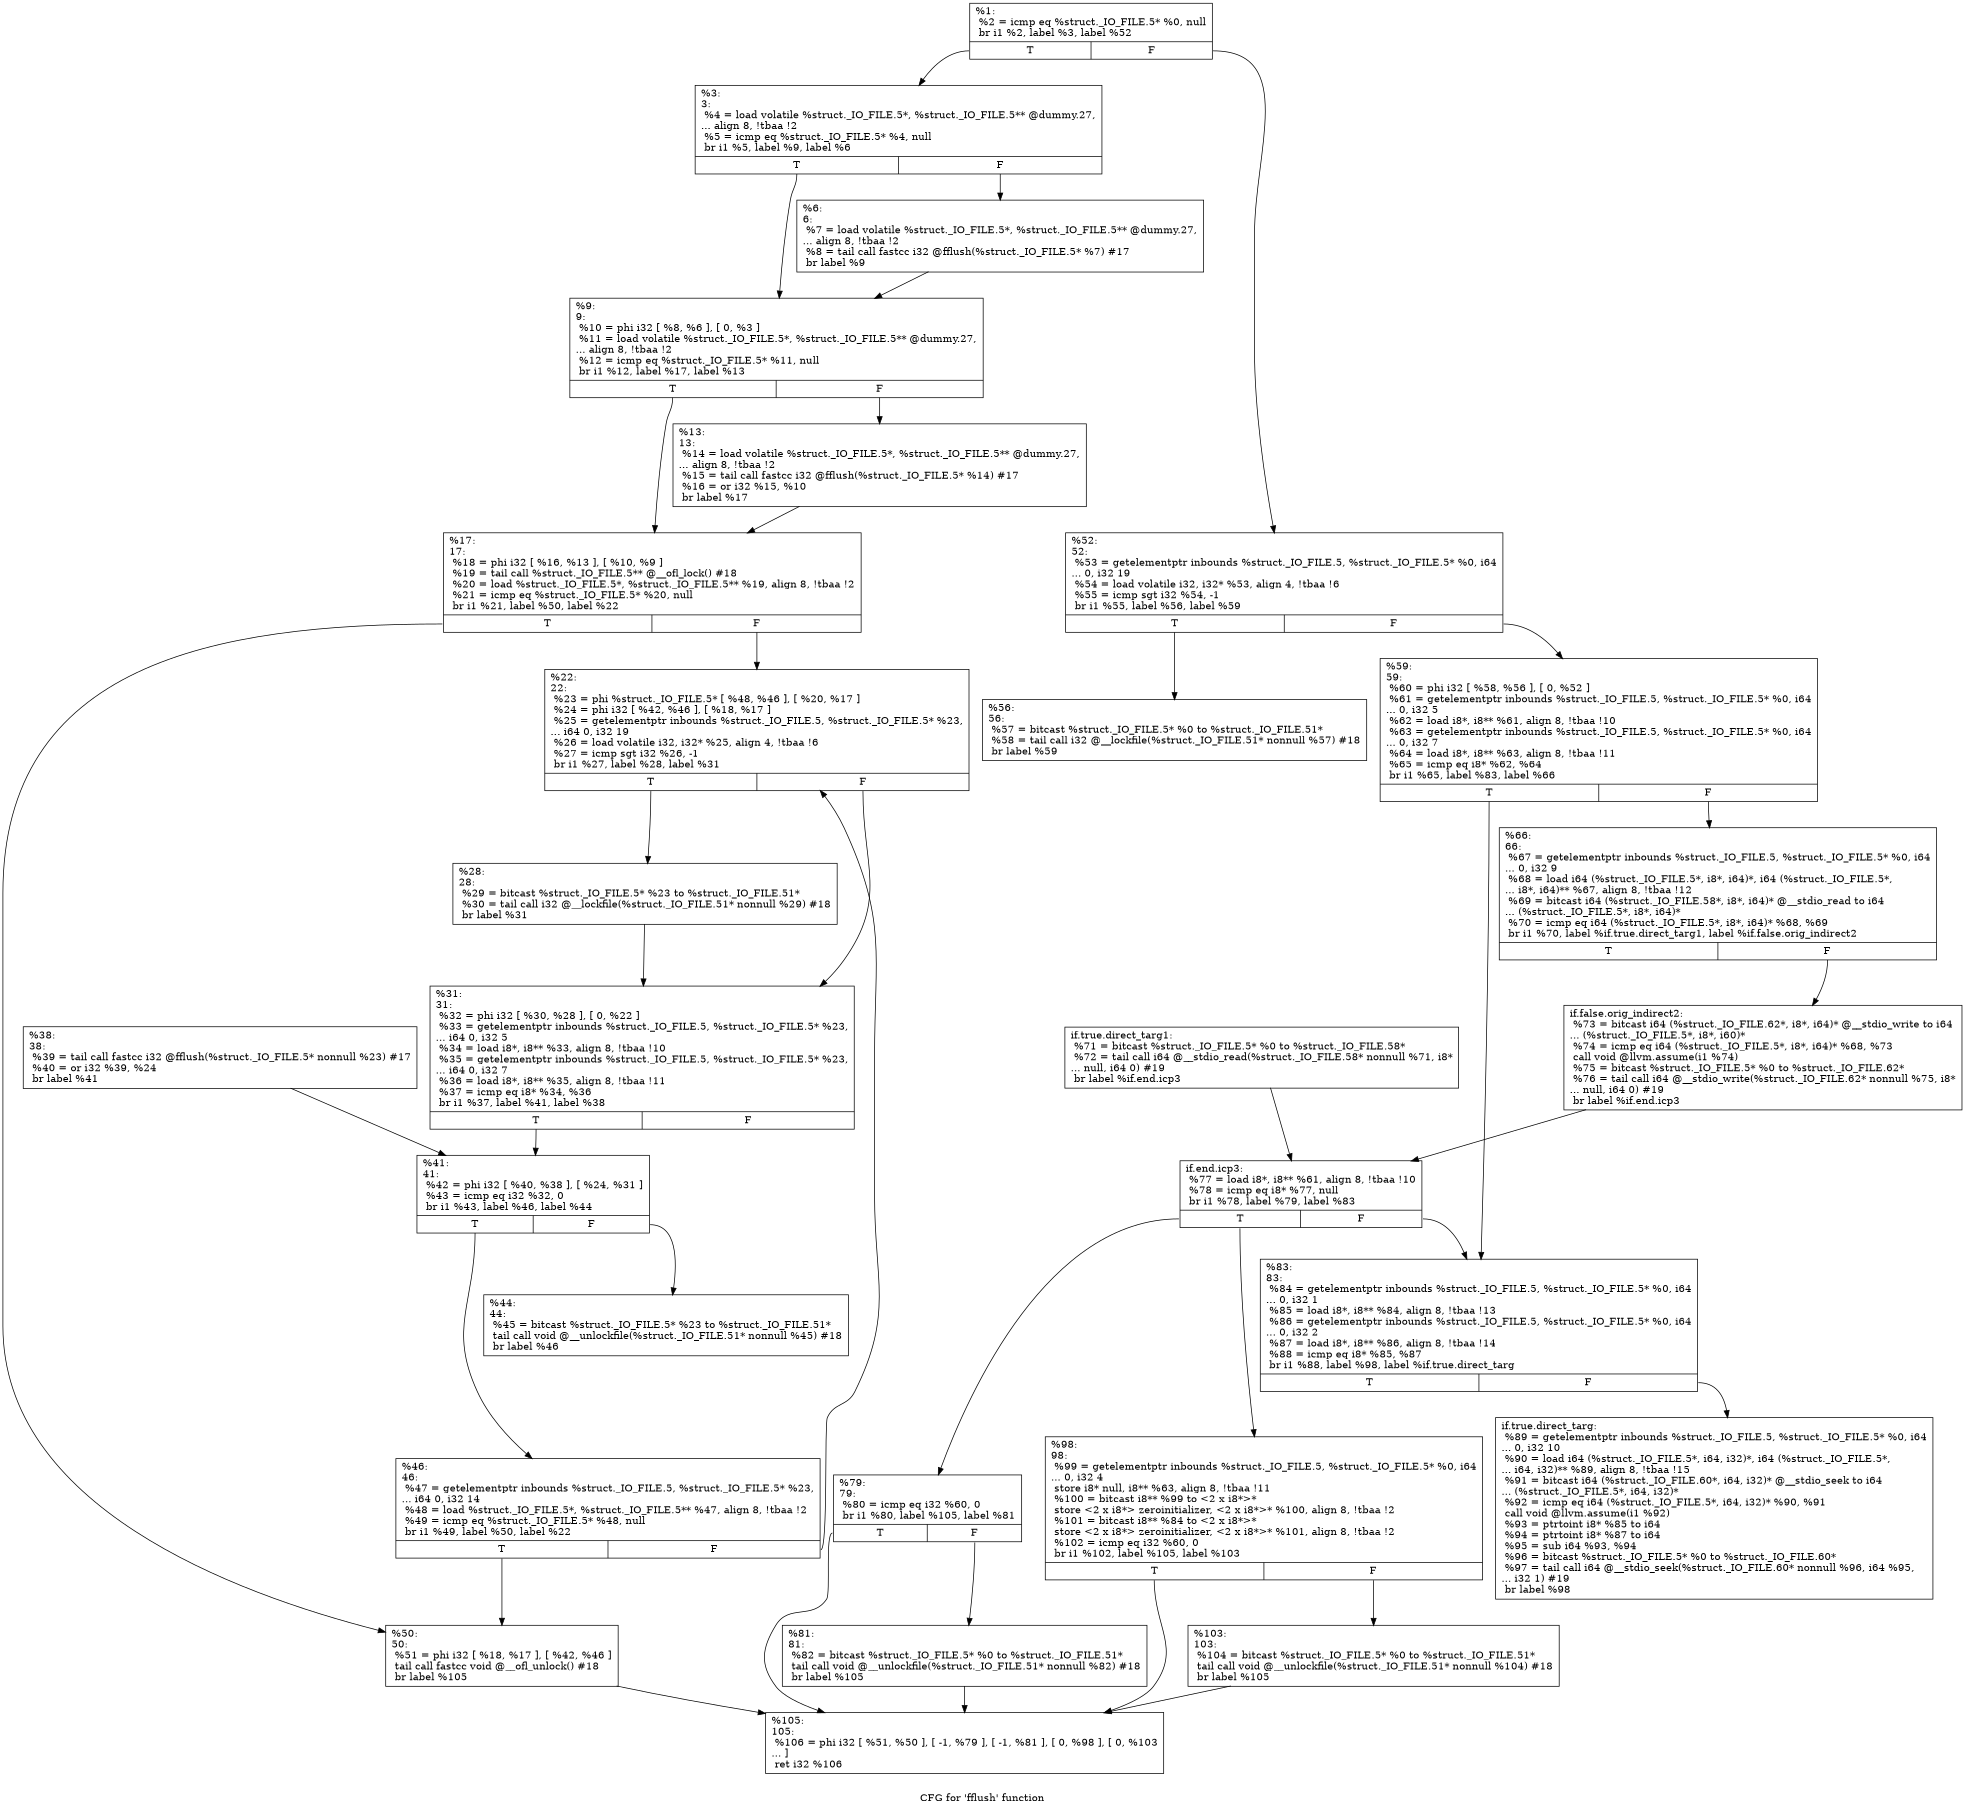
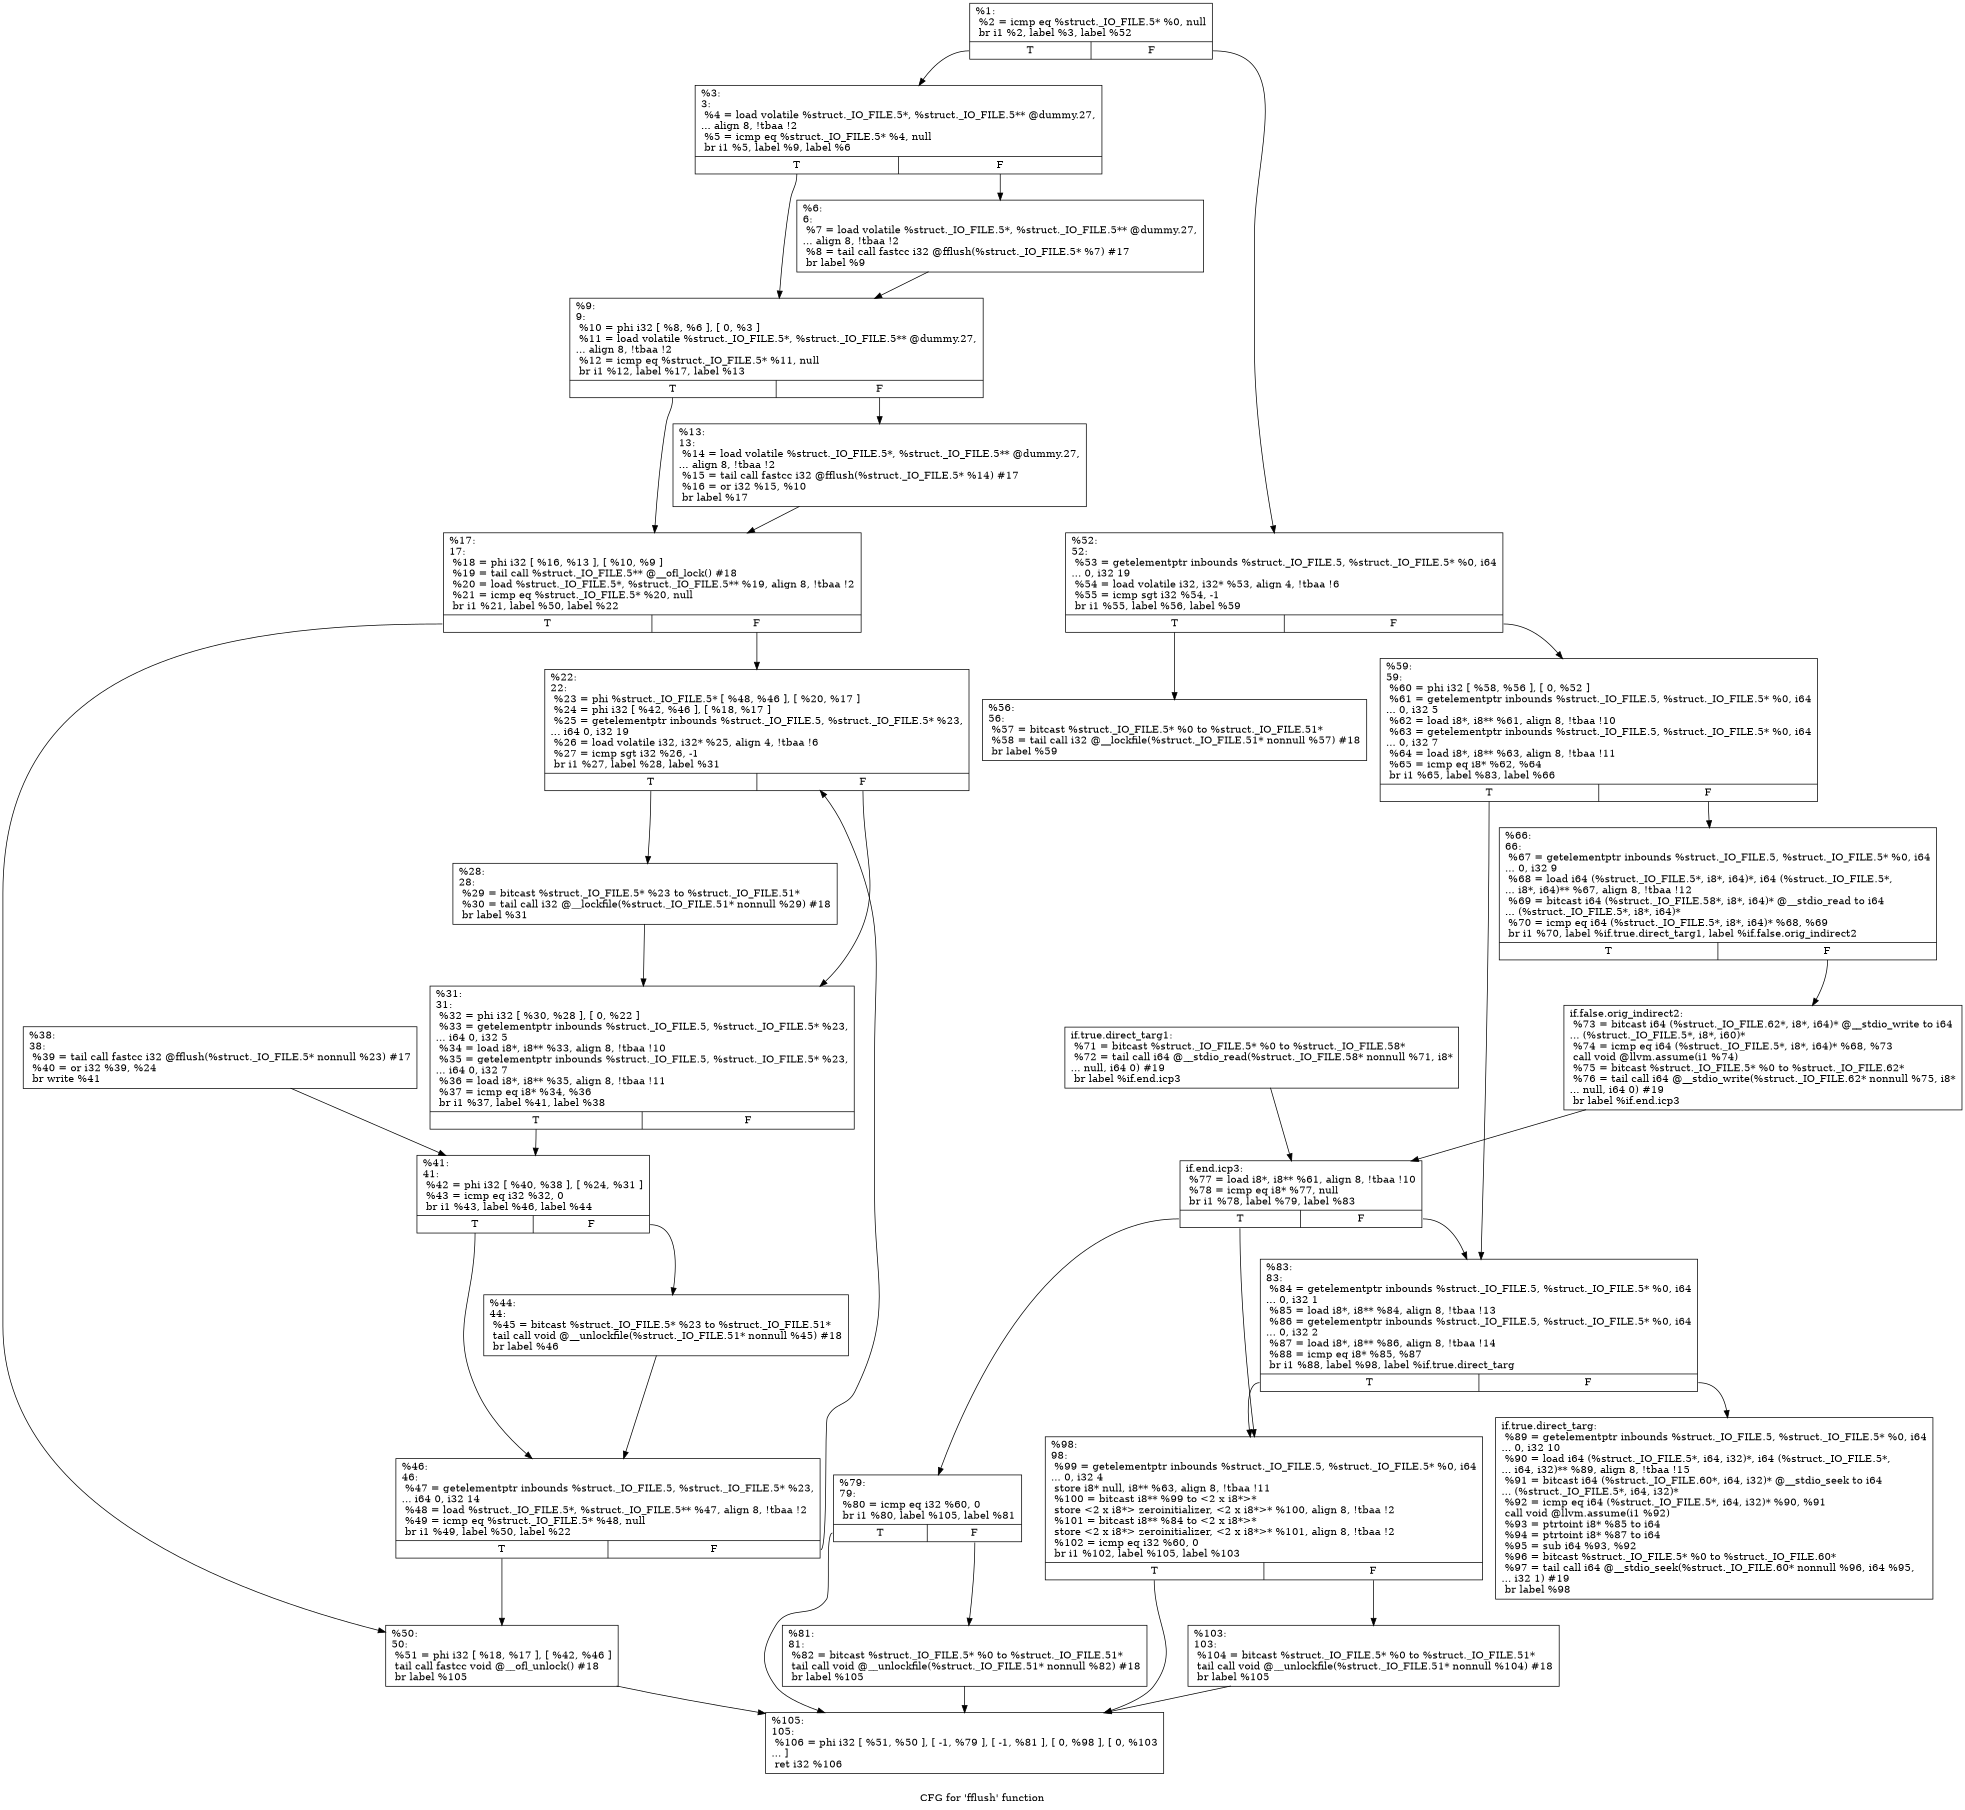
(64, 1079) -> (65, 1079)
none -> (641, 1404)
none -> (1248, 1404)
(1569, 1546) -> (1569, 1546)
